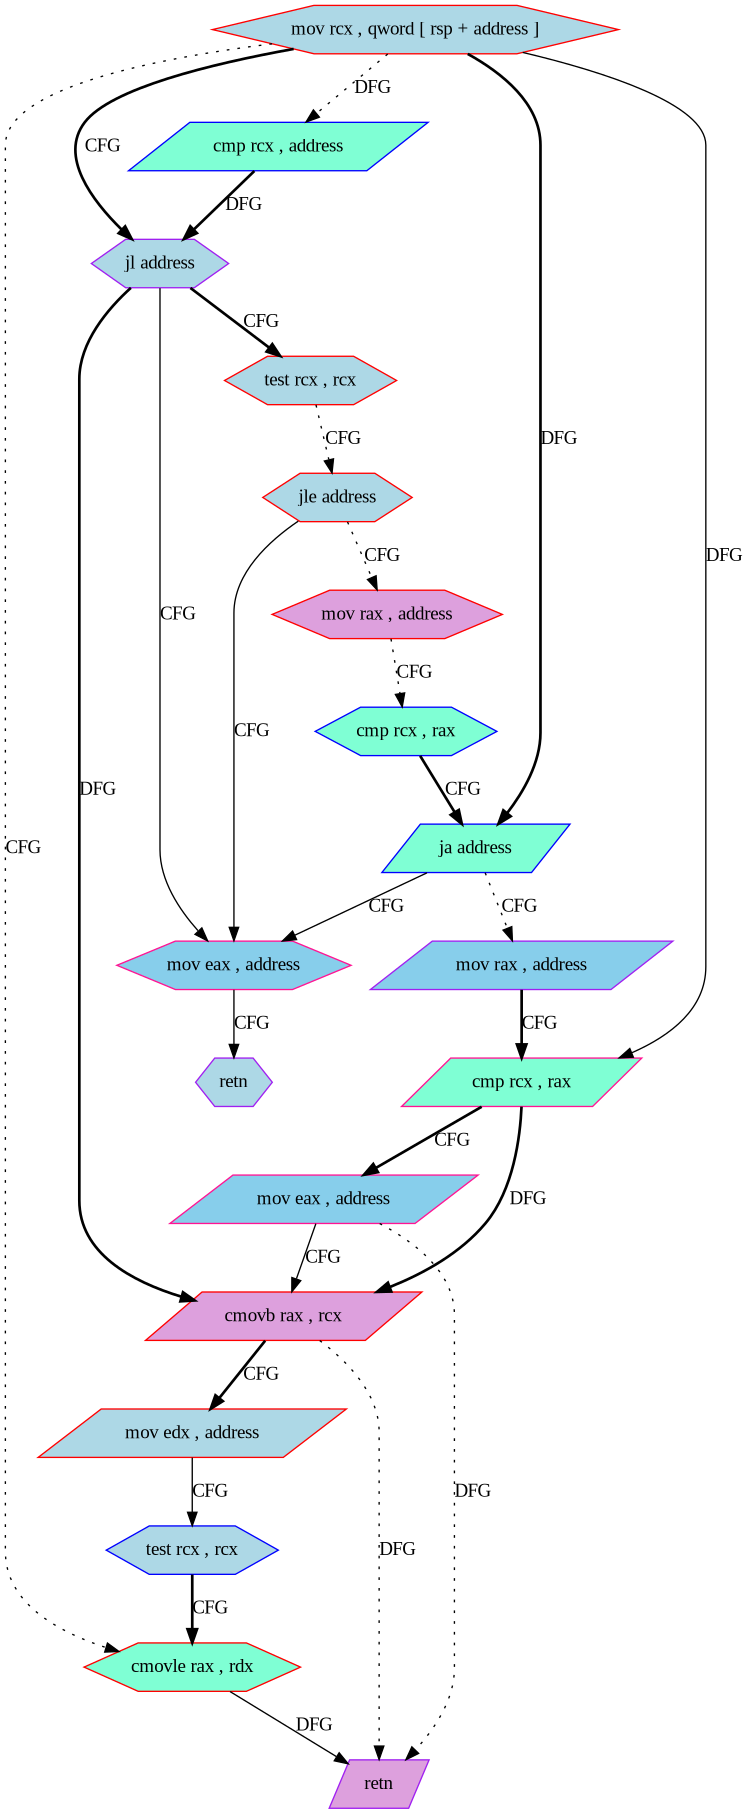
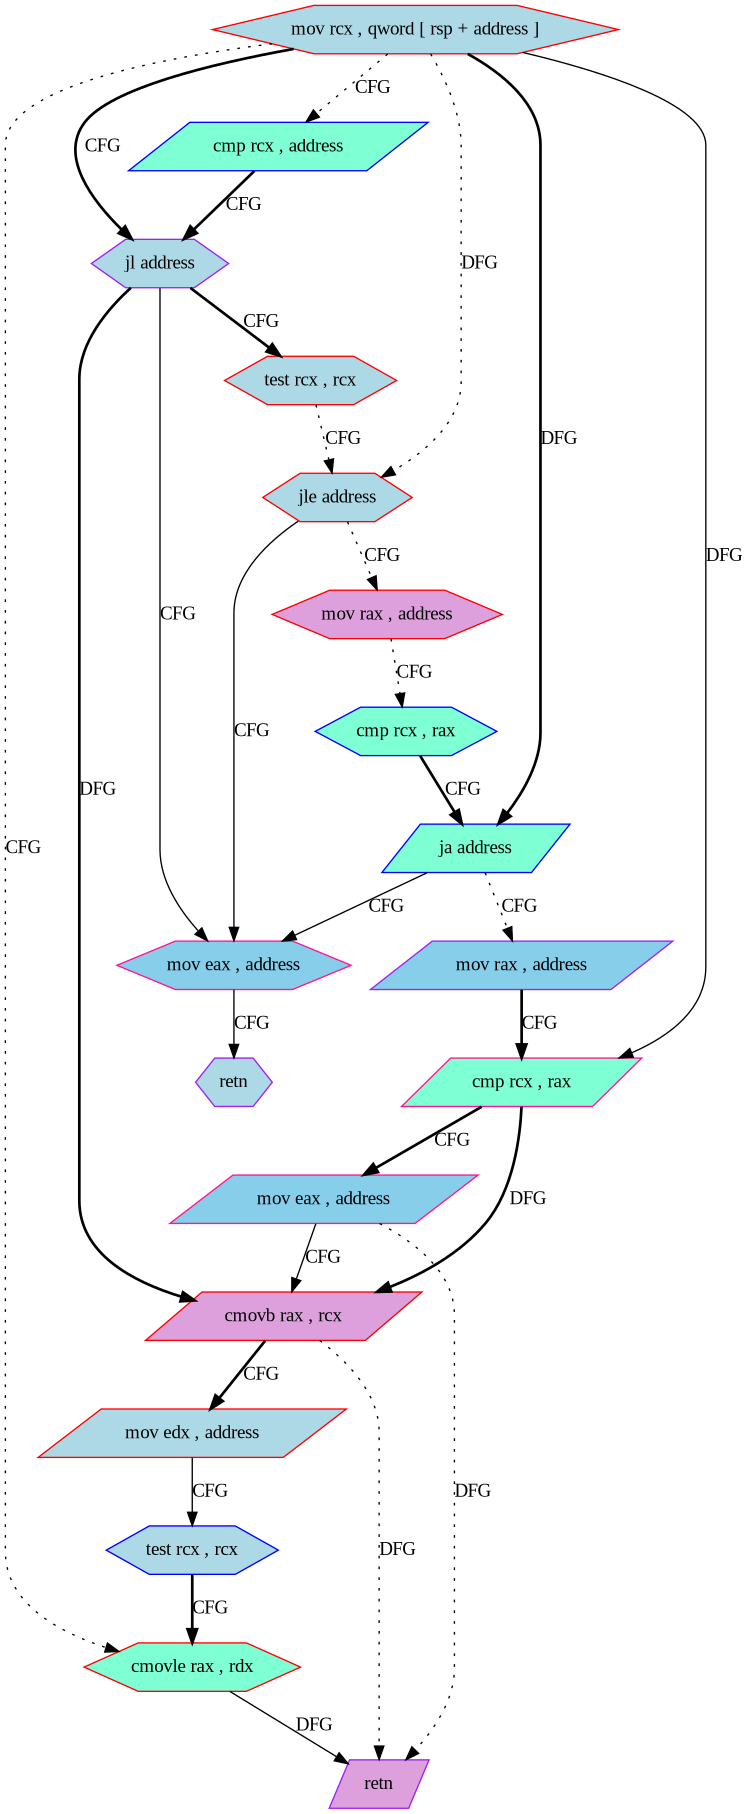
(373, 88) -> (373, 88)
(244, 205) -> (244, 205)
none -> (461, 273)
